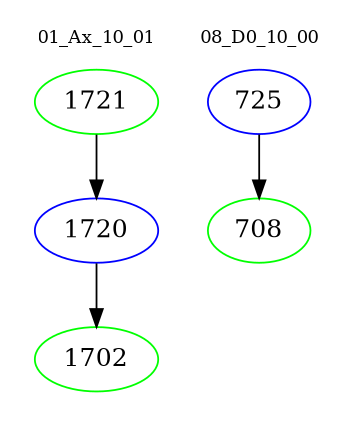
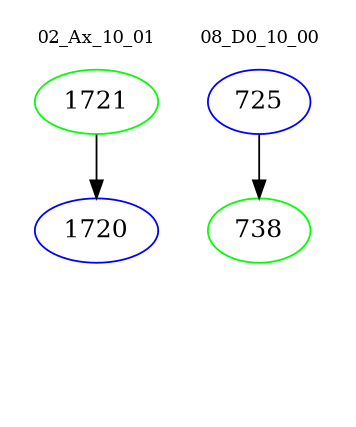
(97, 38) -> (97, 38)
(259, 231) -> (259, 231)
(97, 359) -> none
